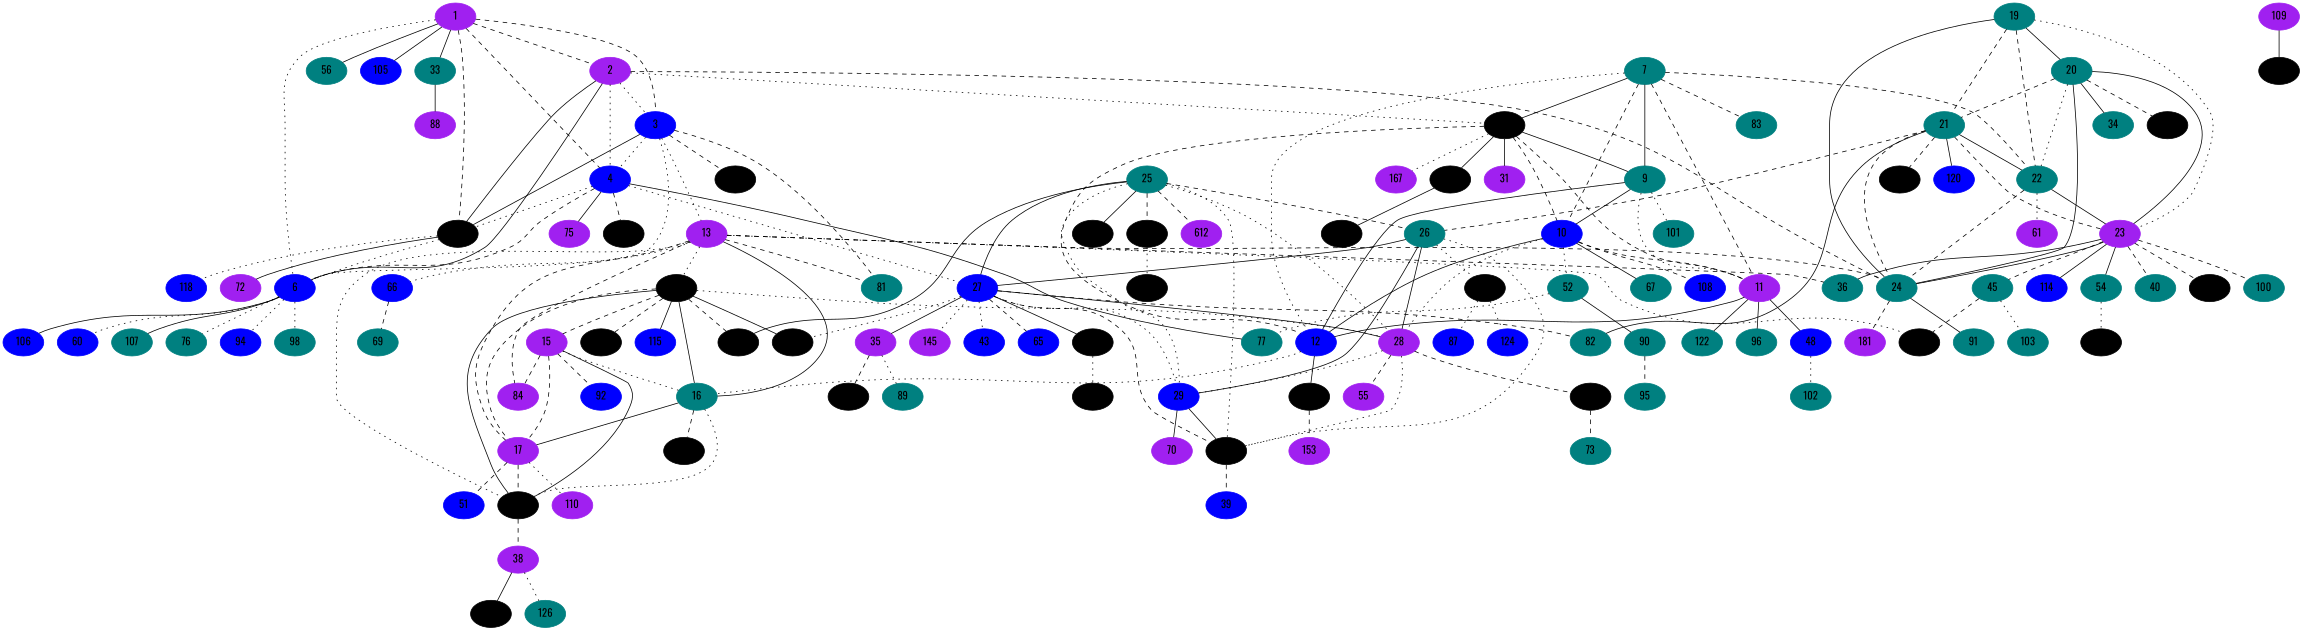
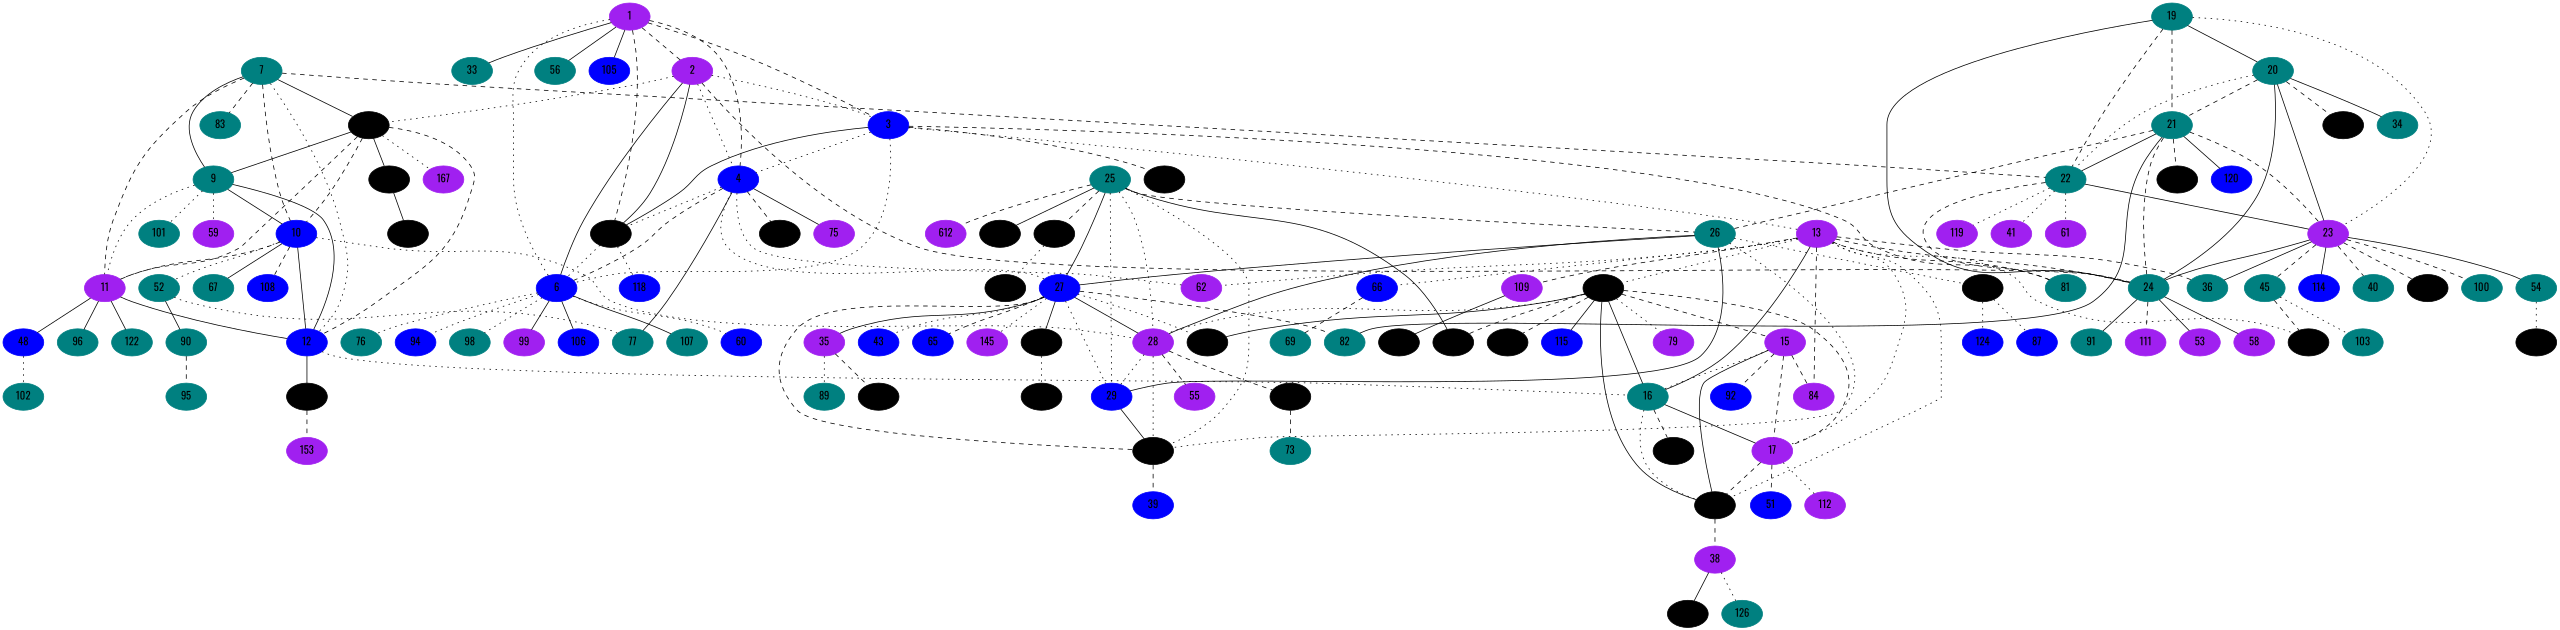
(435, 125) -> none
(1505, 179) -> none
none -> (213, 234)
none -> (1957, 234)
none -> (2011, 234)
none -> (1636, 264)
(241, 288) -> none
none -> (1201, 288)
(524, 290) -> (1897, 349)
none -> (524, 342)
none -> (1673, 342)
(1865, 342) -> (2146, 342)
none -> (2200, 342)
none -> (2254, 342)
(1172, 451) -> none
(572, 505) -> (1825, 505)
